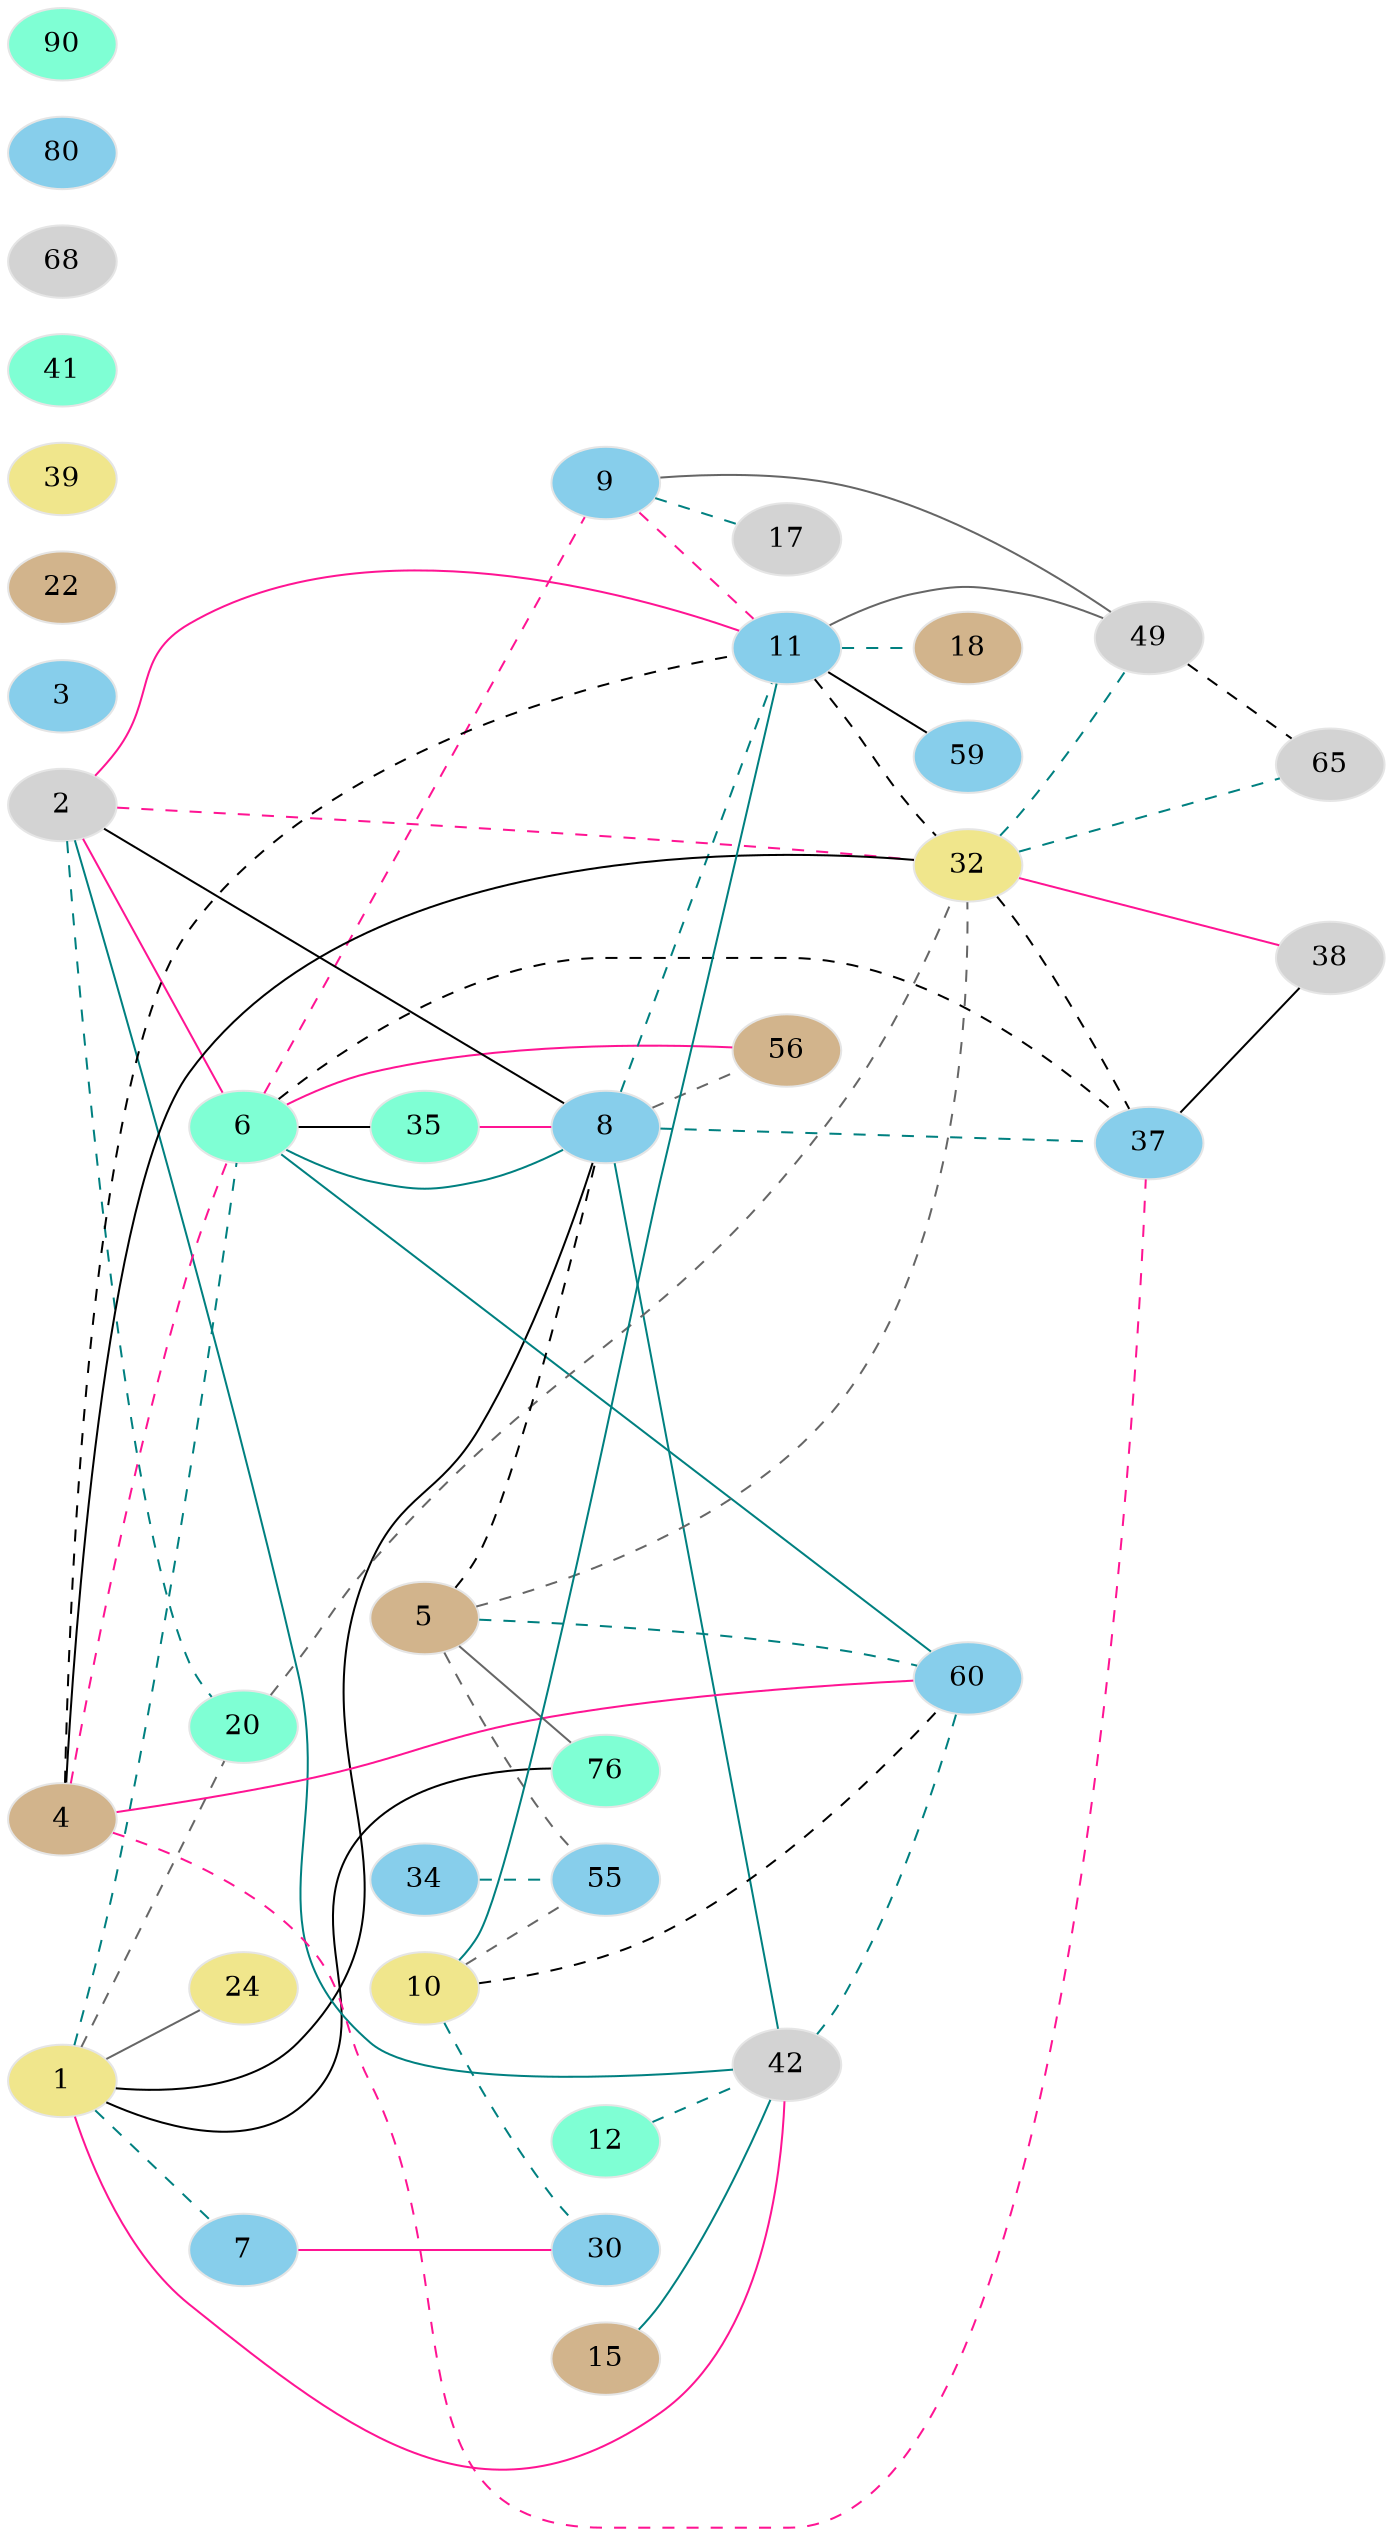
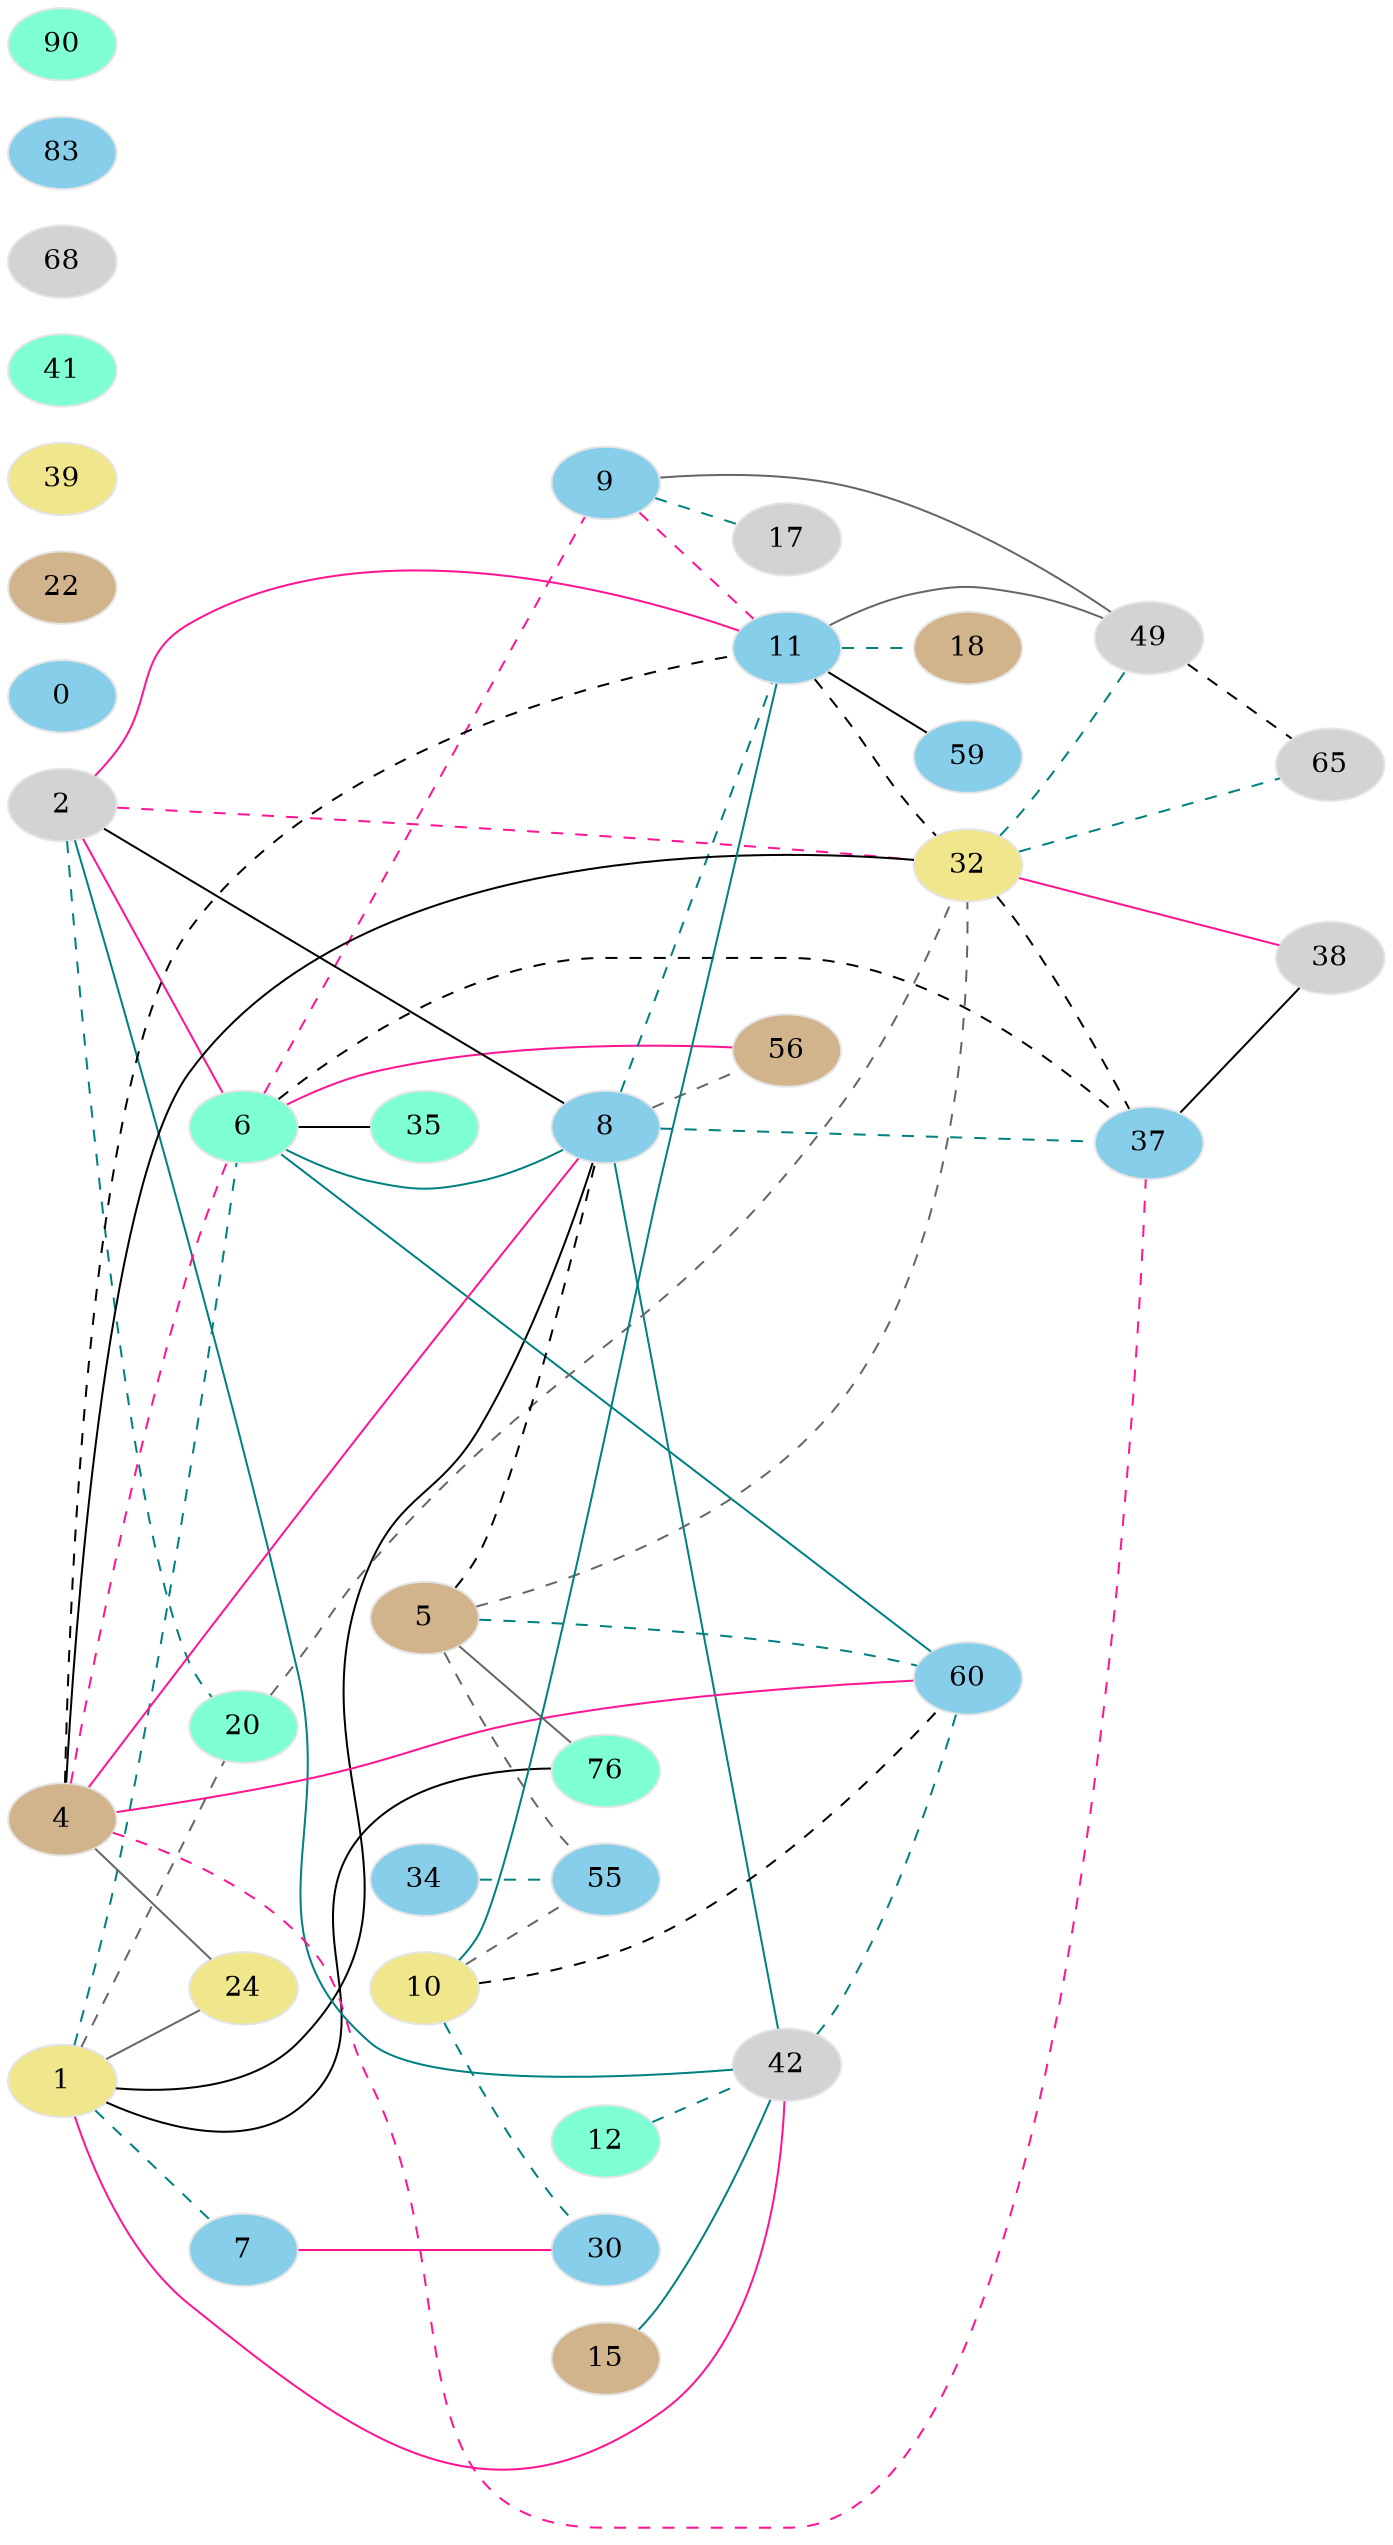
(62, 153) -> (62, 153)
(62, 696) -> (62, 696)
(516, 1127) -> (331, 1471)
none -> (142, 1893)
